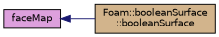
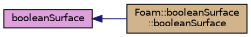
(32, 19) -> (48, 19)
